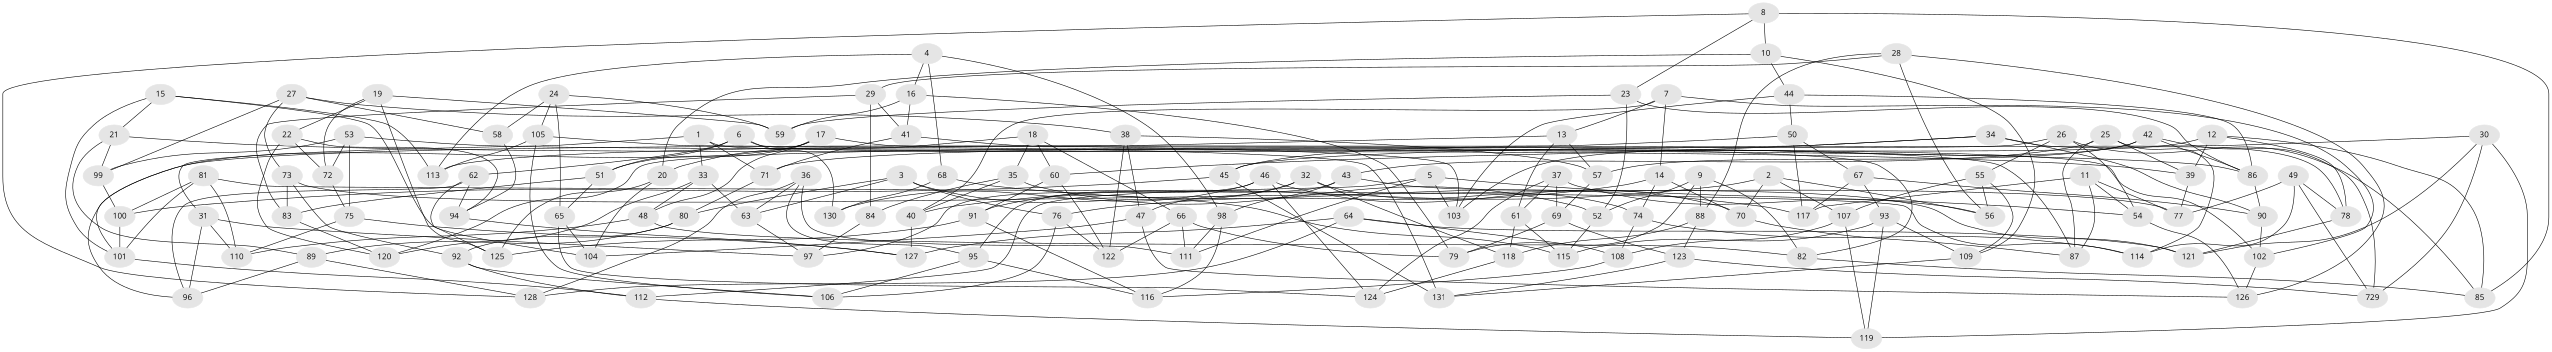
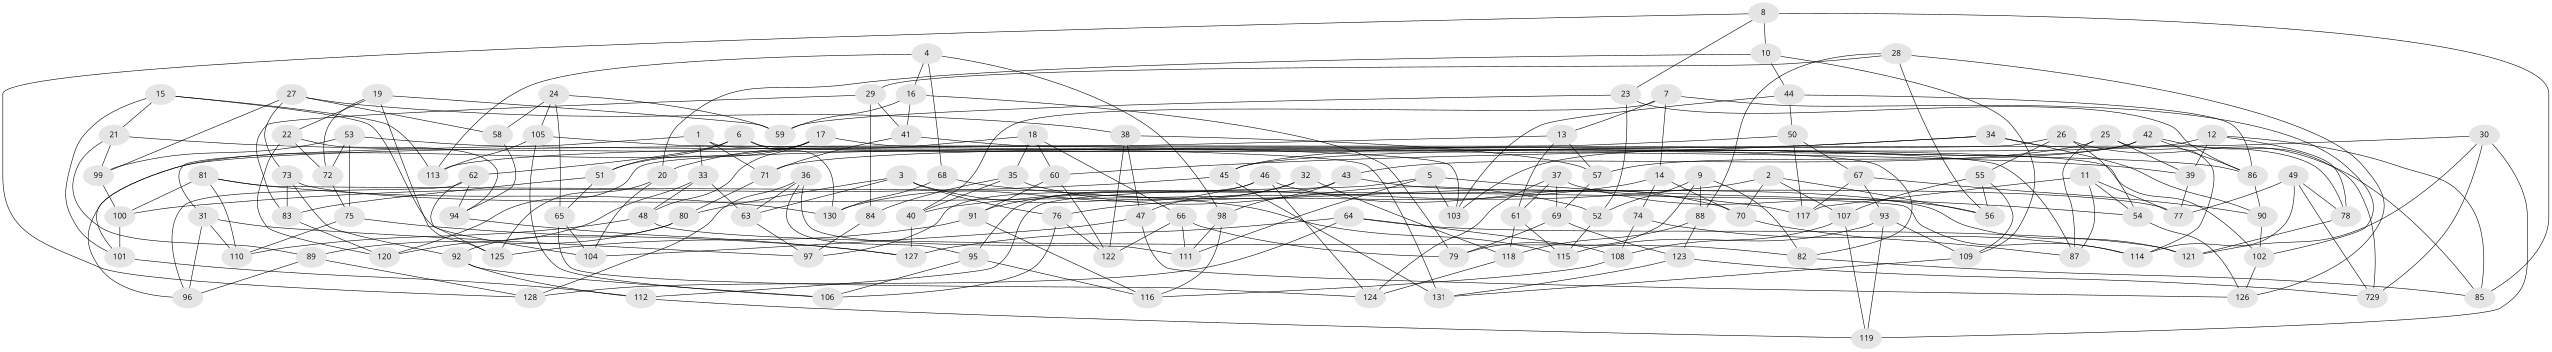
(1472, 196) -> none
(158, 213) -> (517, 196)
